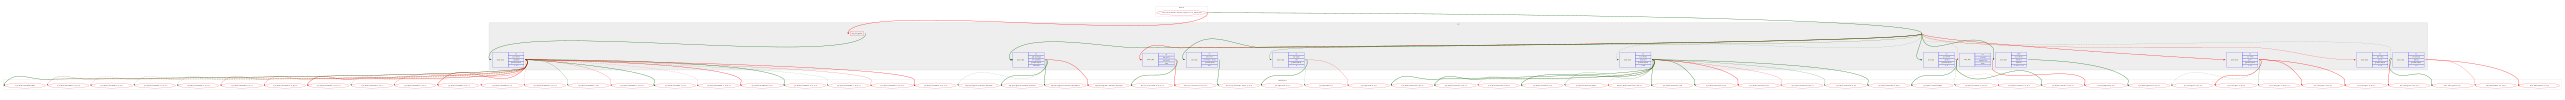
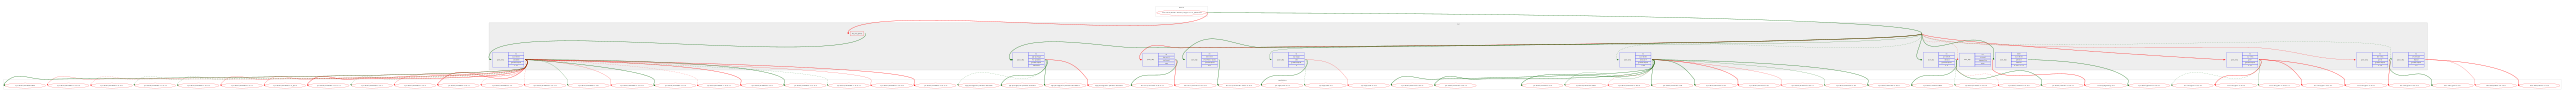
(1499, 86) -> none
(1629, 86) -> (1629, 86)
